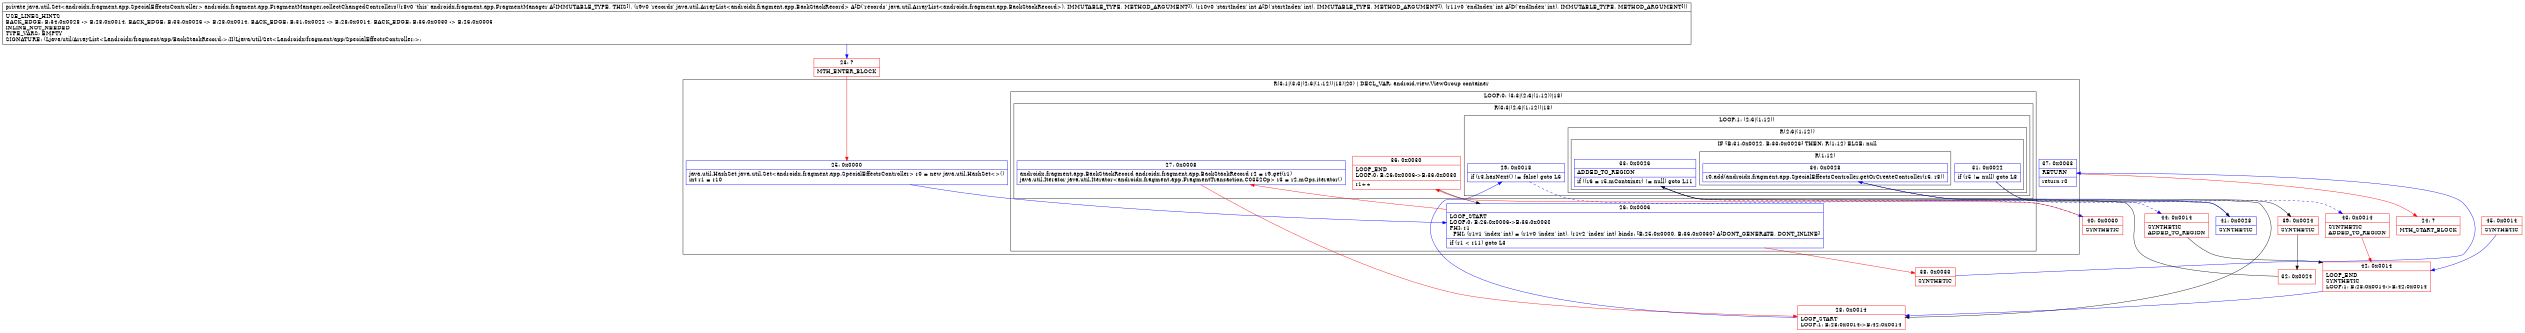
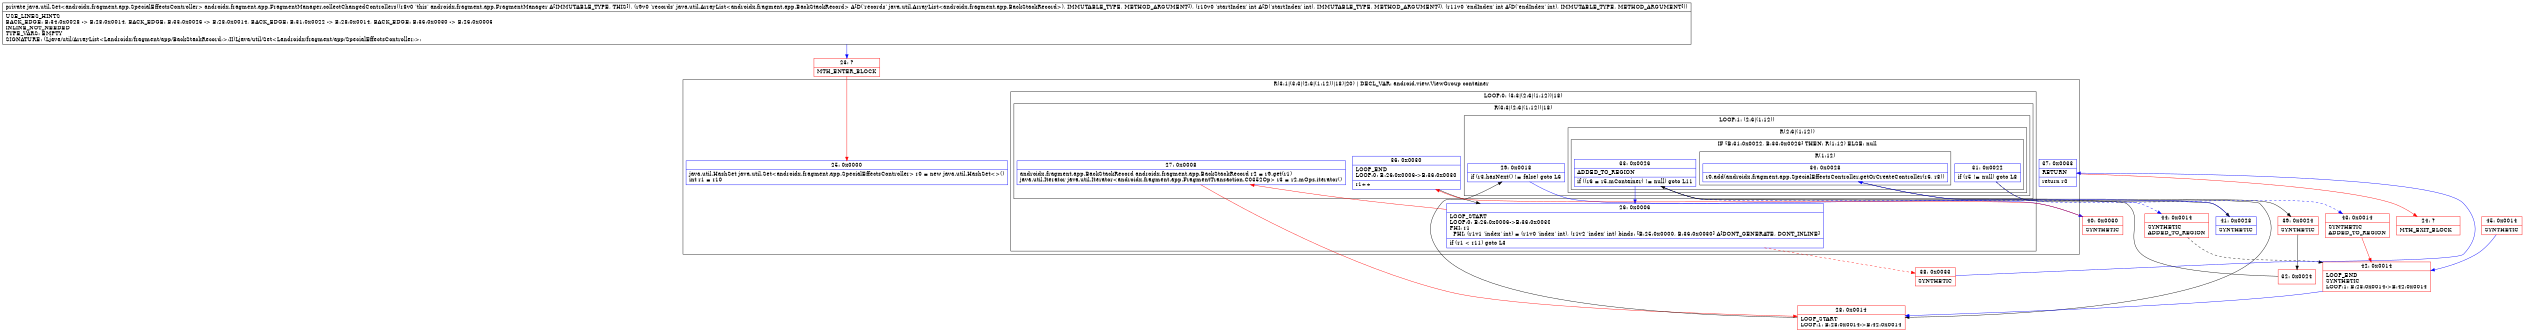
(1406, 173) -> (1406, 173)
(1803, 202) -> (1803, 202)
(1176, 211) -> (1635, 193)
(2428, 230) -> (2426, 230)
(2247, 259) -> (2247, 259)
(1838, 260) -> (1838, 260)
(1556, 298) -> (1556, 298)
